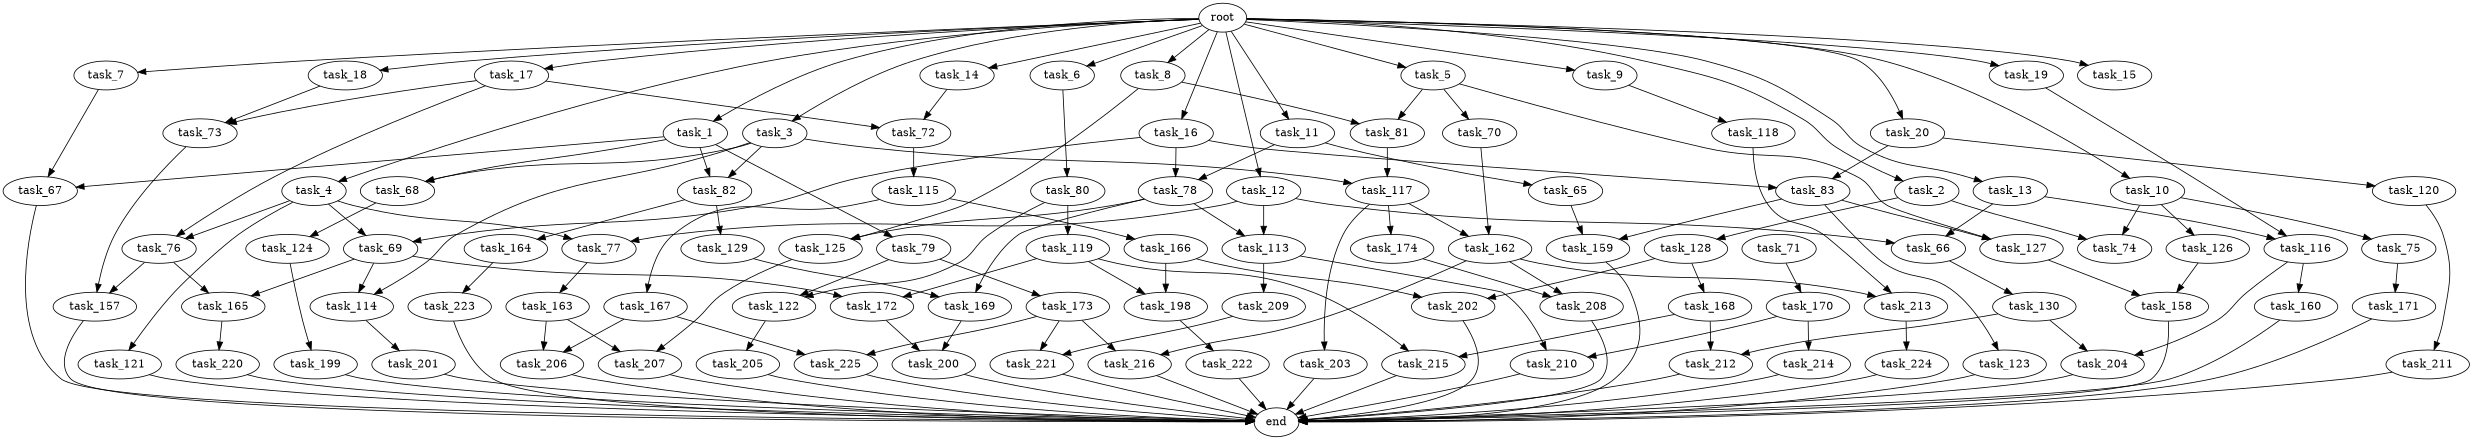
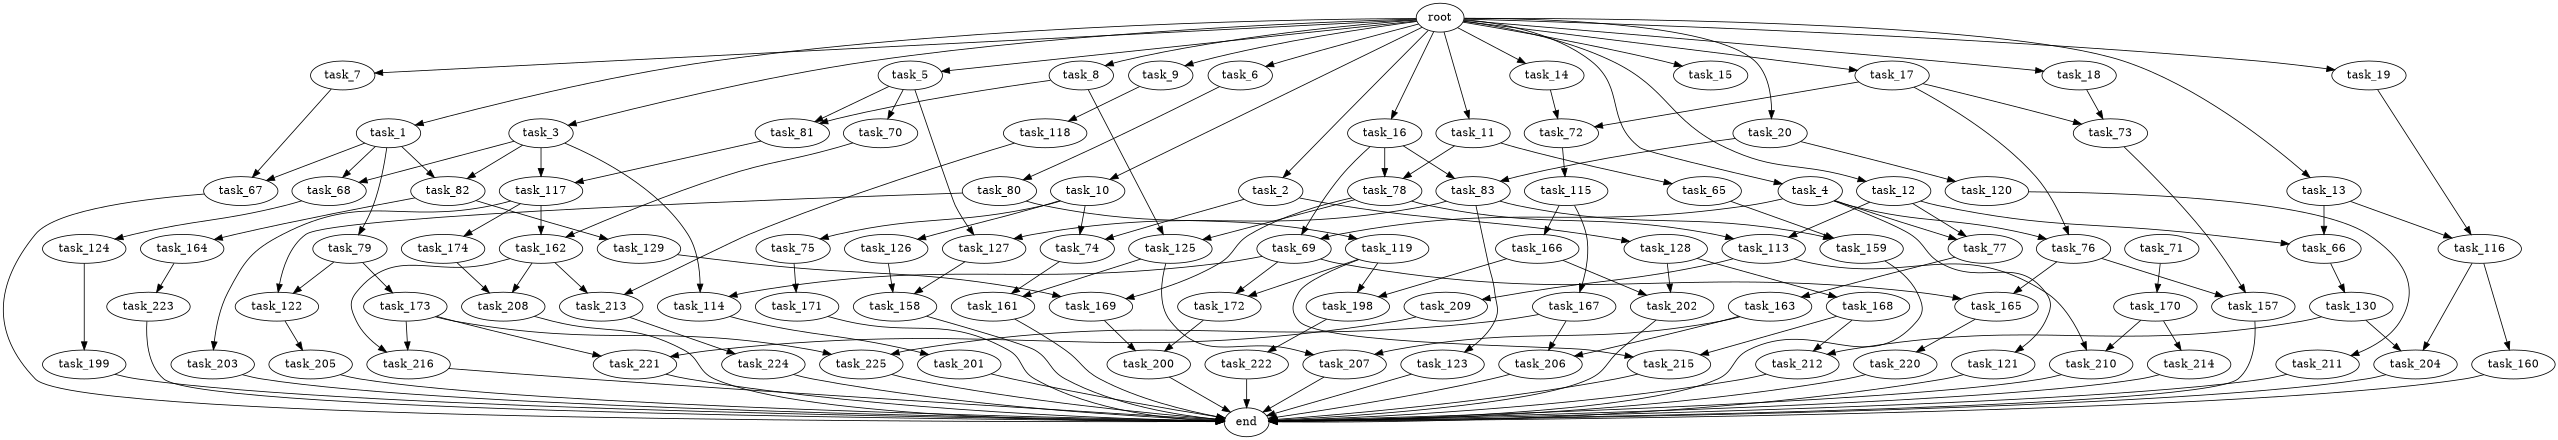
none -> (993, 307)
